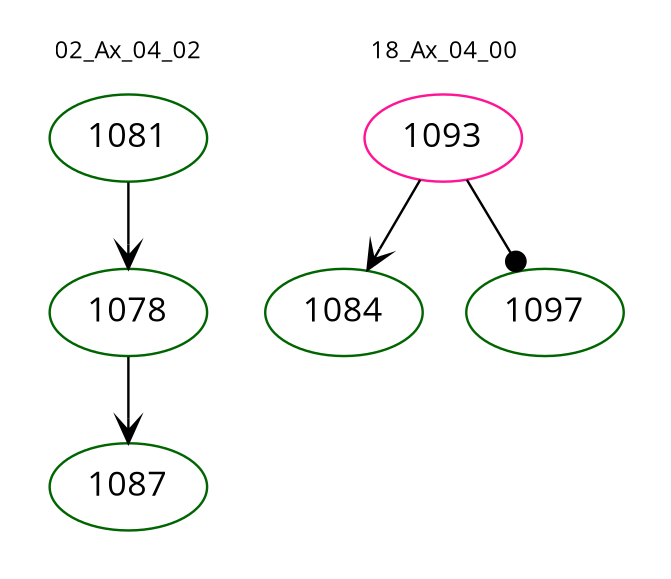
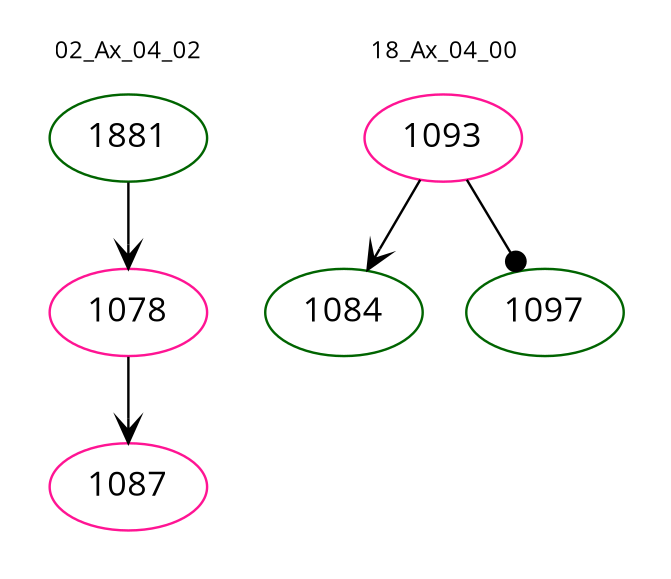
(128, 138) -> (128, 138)
(128, 312) -> (128, 312)
(128, 487) -> (128, 487)
